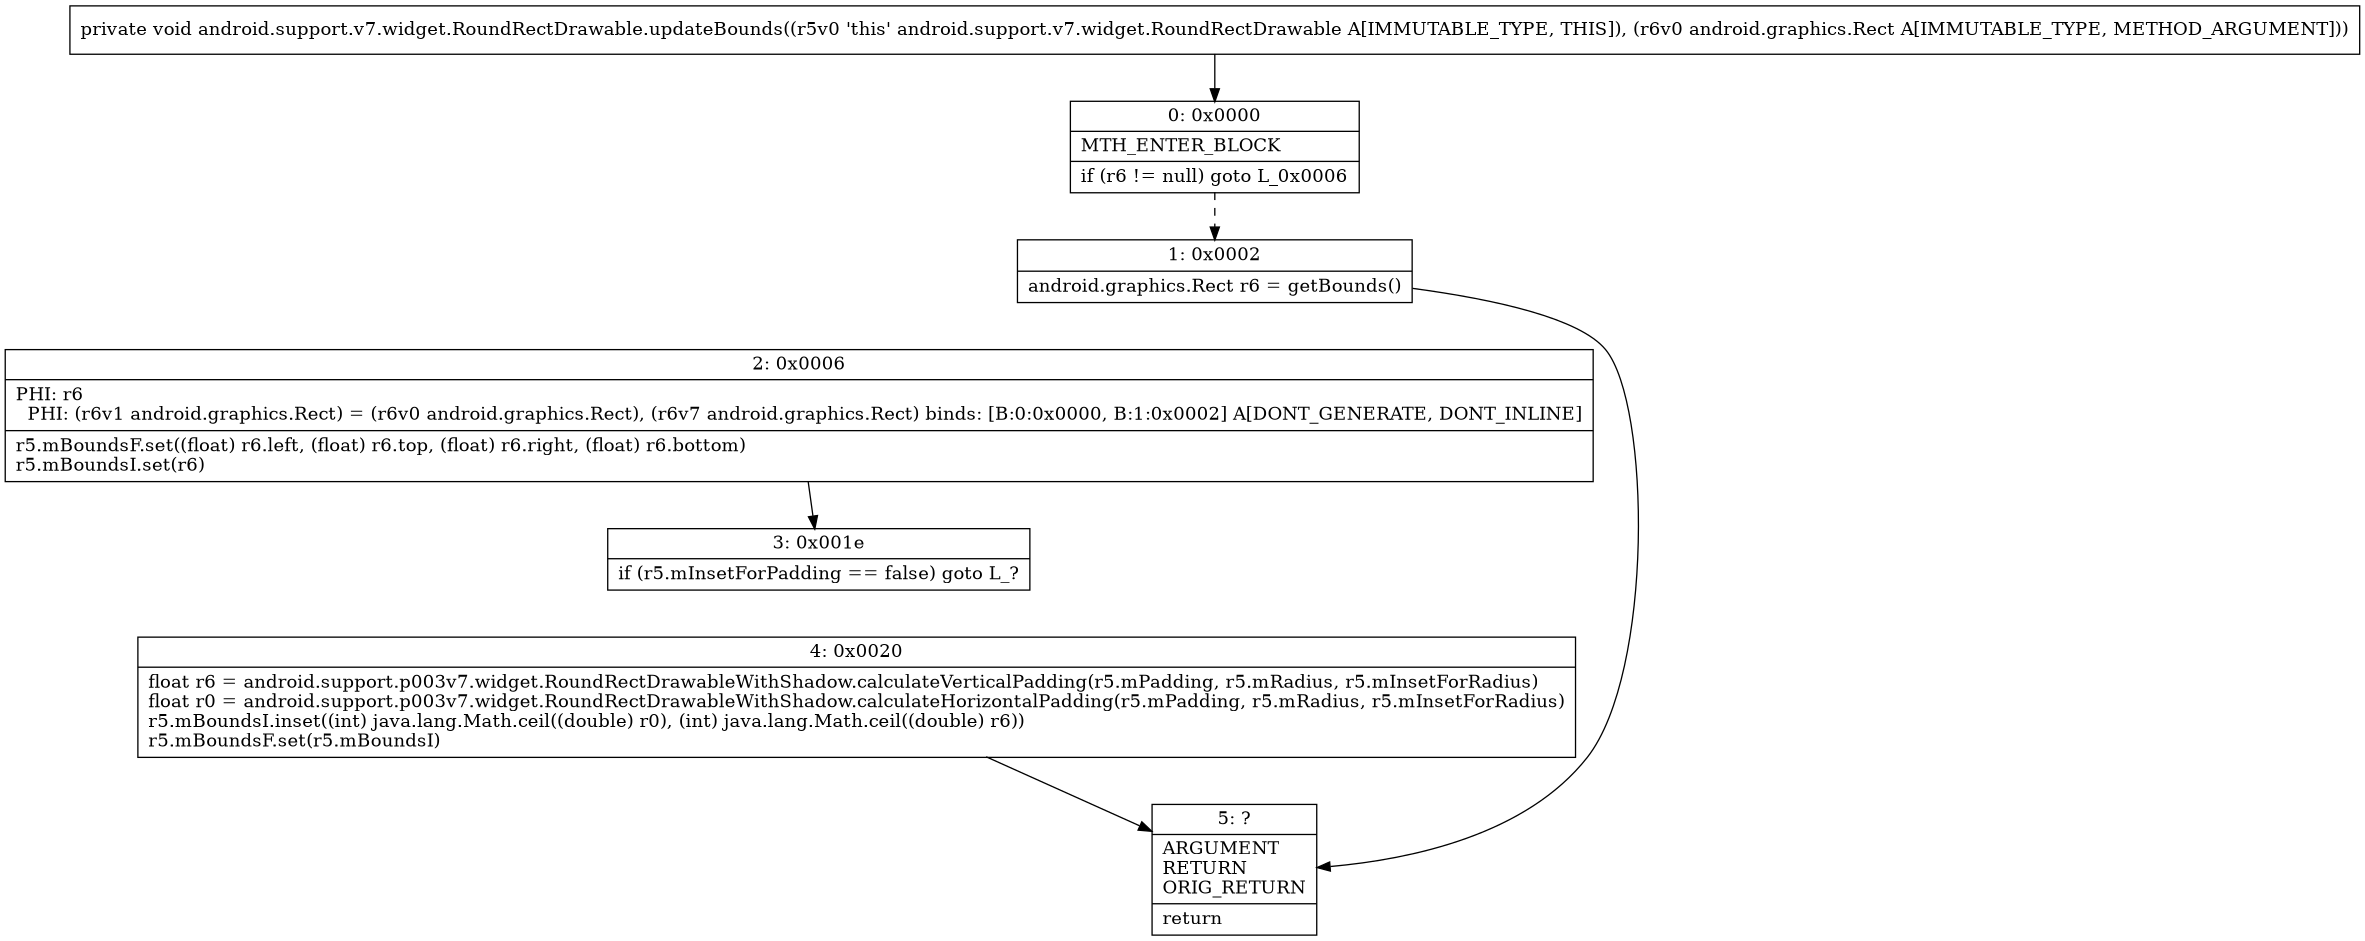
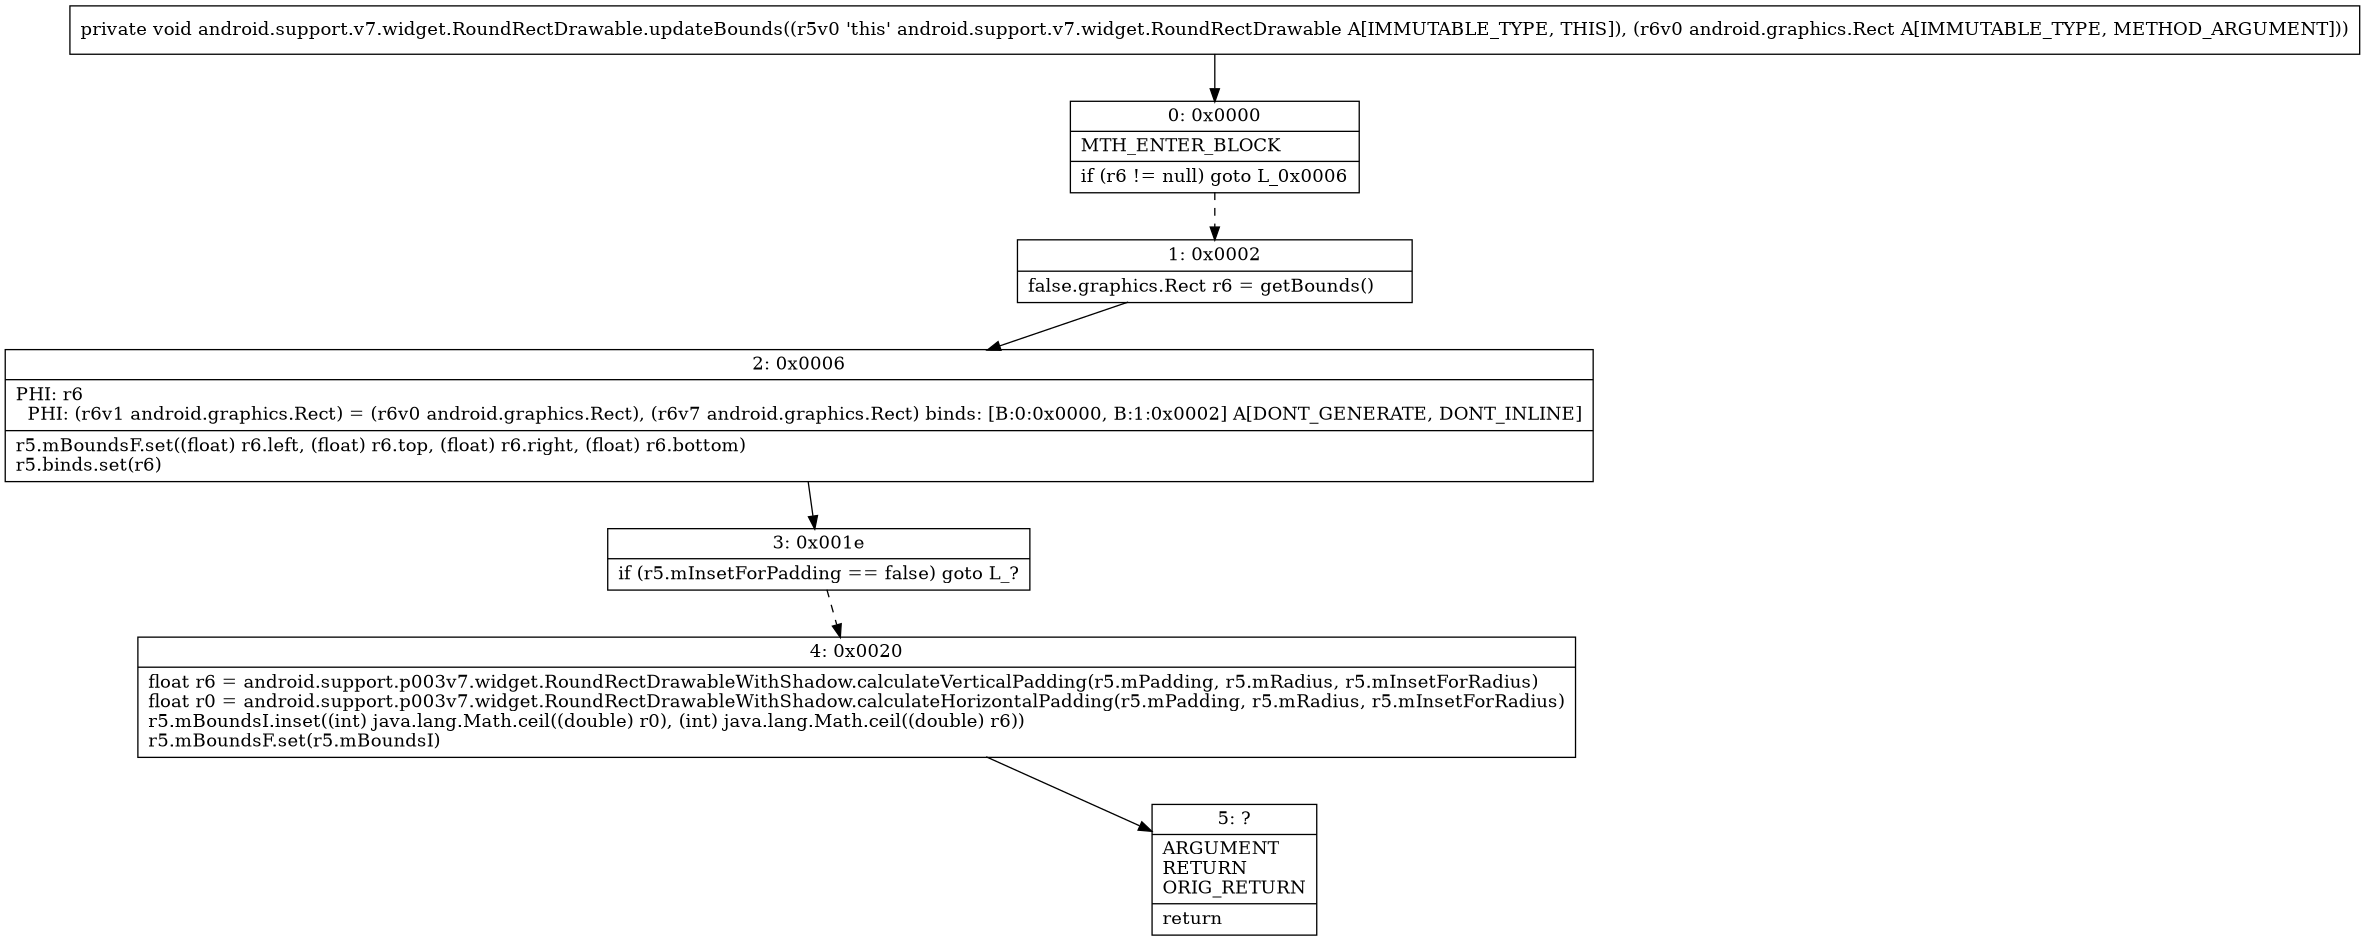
(1215, 286) -> (1201, 286)
(110, 465) -> (89, 465)
(1635, 596) -> (1064, 324)
none -> (832, 607)
